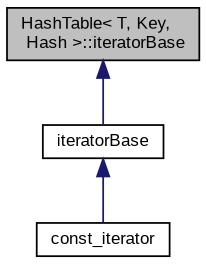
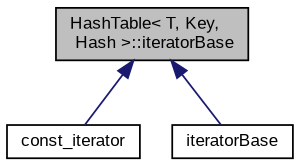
(103, 200) -> (104, 100)
